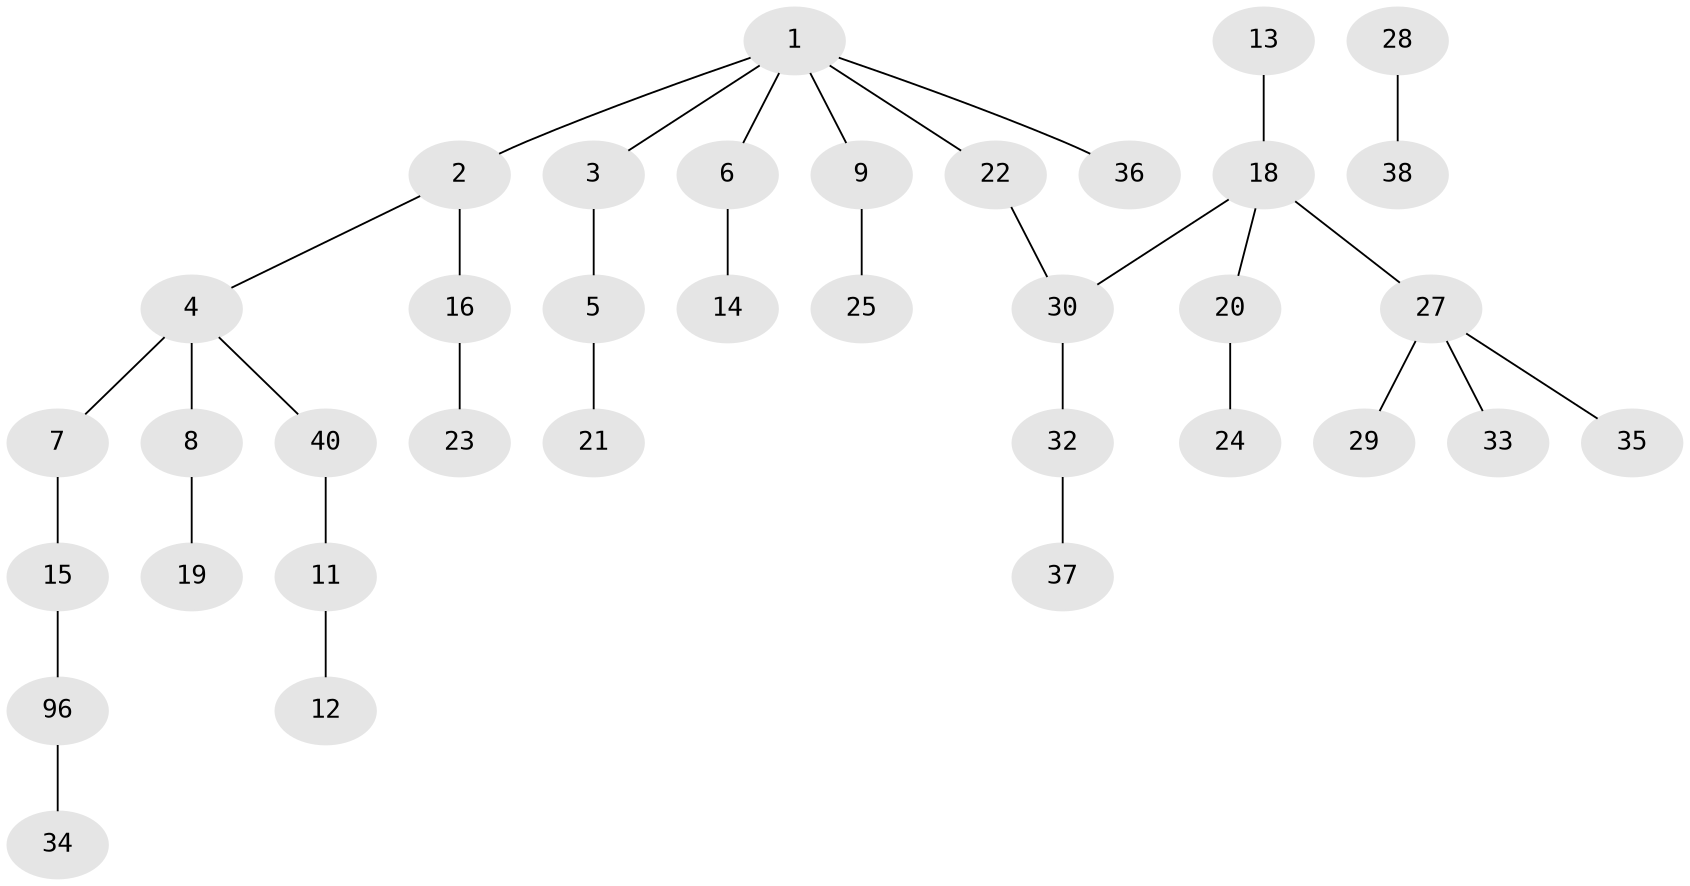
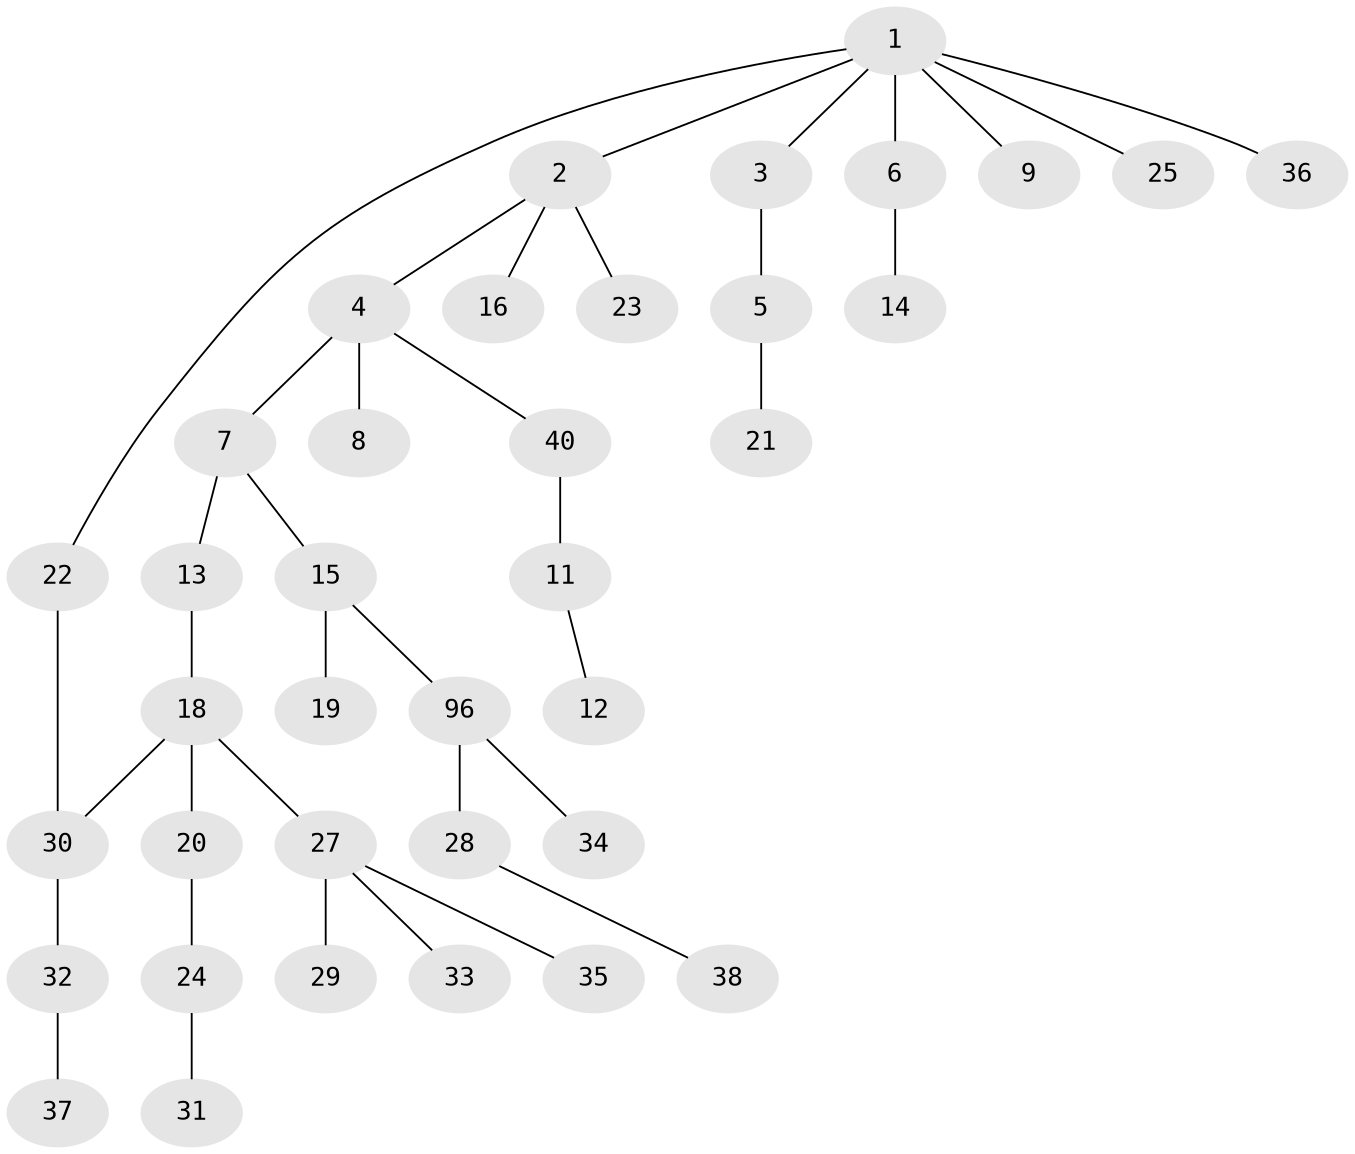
(862, 242) -> (1029, 108)
(460, 376) -> (594, 242)
(192, 510) -> (326, 644)
none -> (208, 510)
none -> (460, 778)
none -> (192, 1113)
